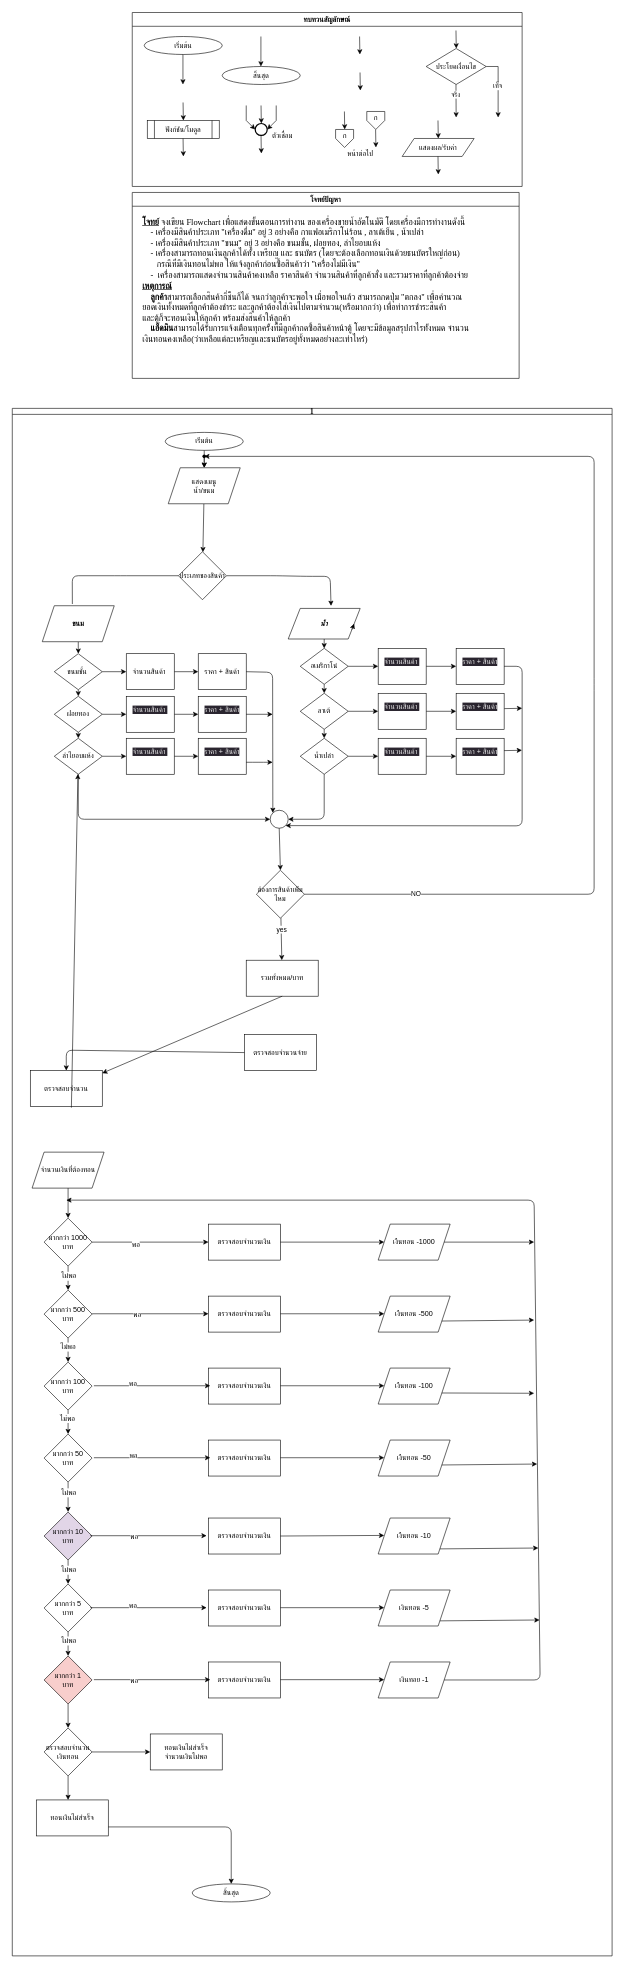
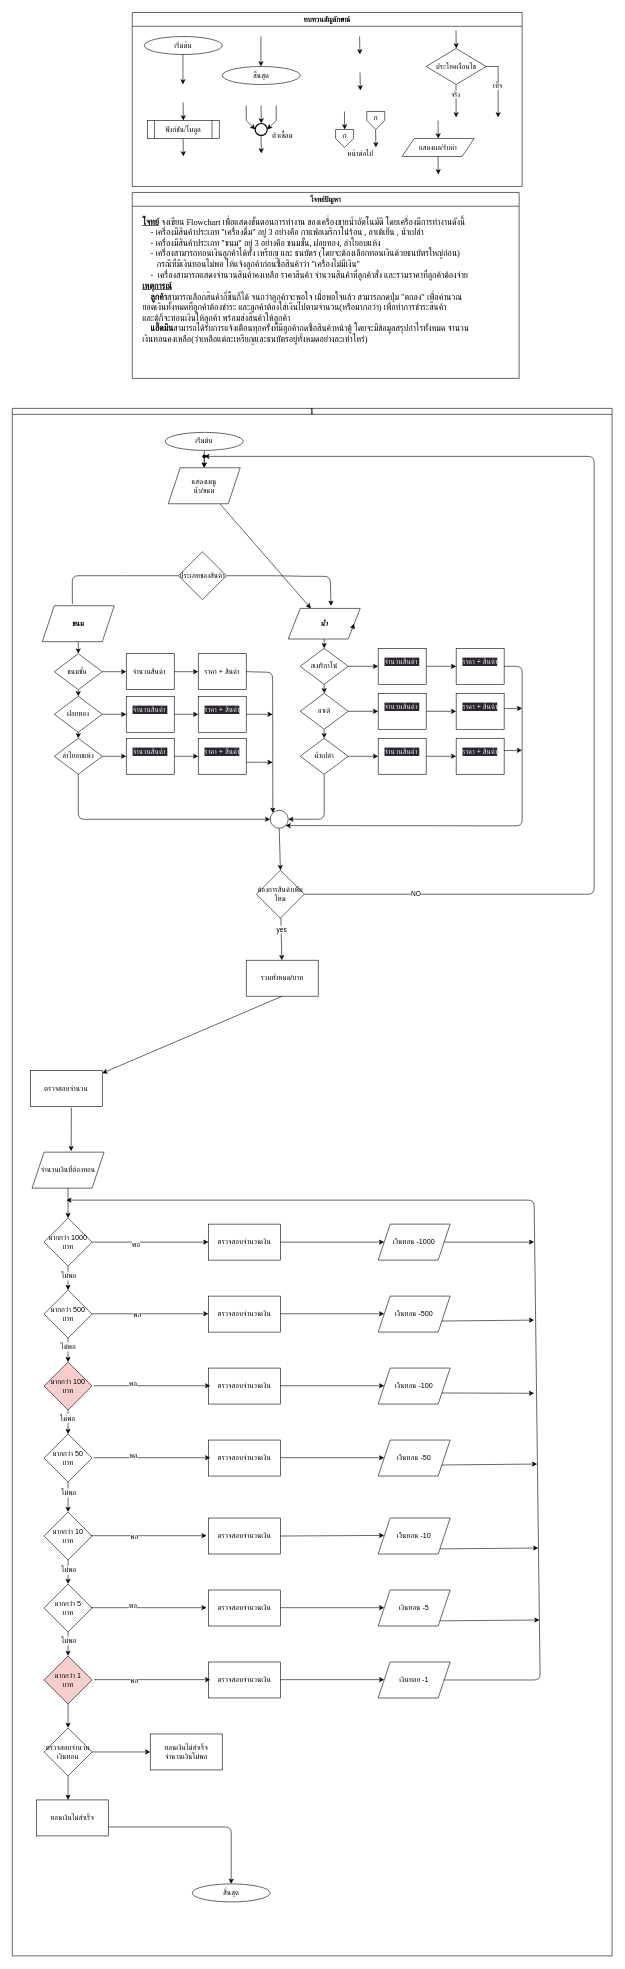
(204, 521) -> (264, 555)
(76, 897) -> (71, 1111)
(78, 1050) -> none
(281, 1053) -> none
(68, 1386) -> (68, 1386)
(68, 1536) -> (68, 1536)
